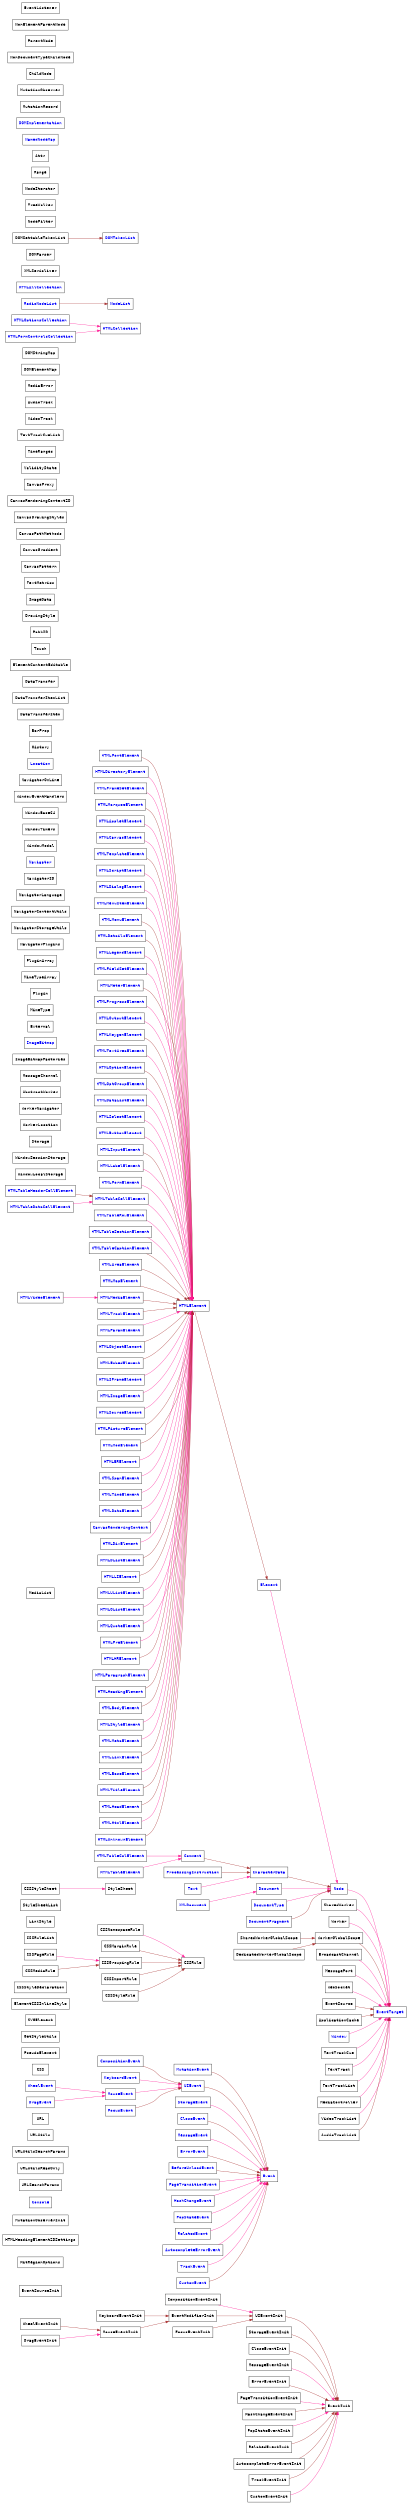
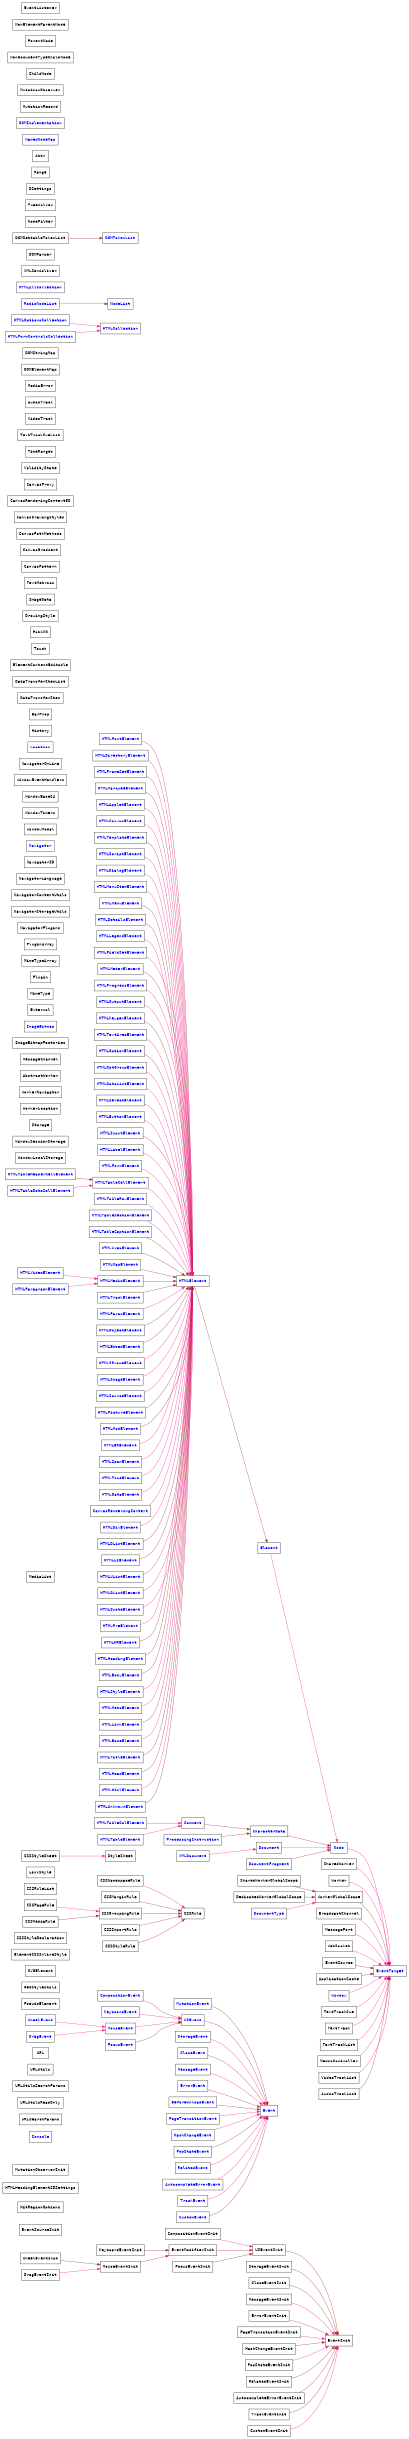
(40, 189) -> (40, 189)
(40, 501) -> (40, 501)
(40, 682) -> none
(171, 1584) -> (81, 1285)
(193, 1889) -> none
(307, 1896) -> (300, 1906)
(40, 1905) -> none
(40, 2070) -> none
(237, 2201) -> (237, 2135)
